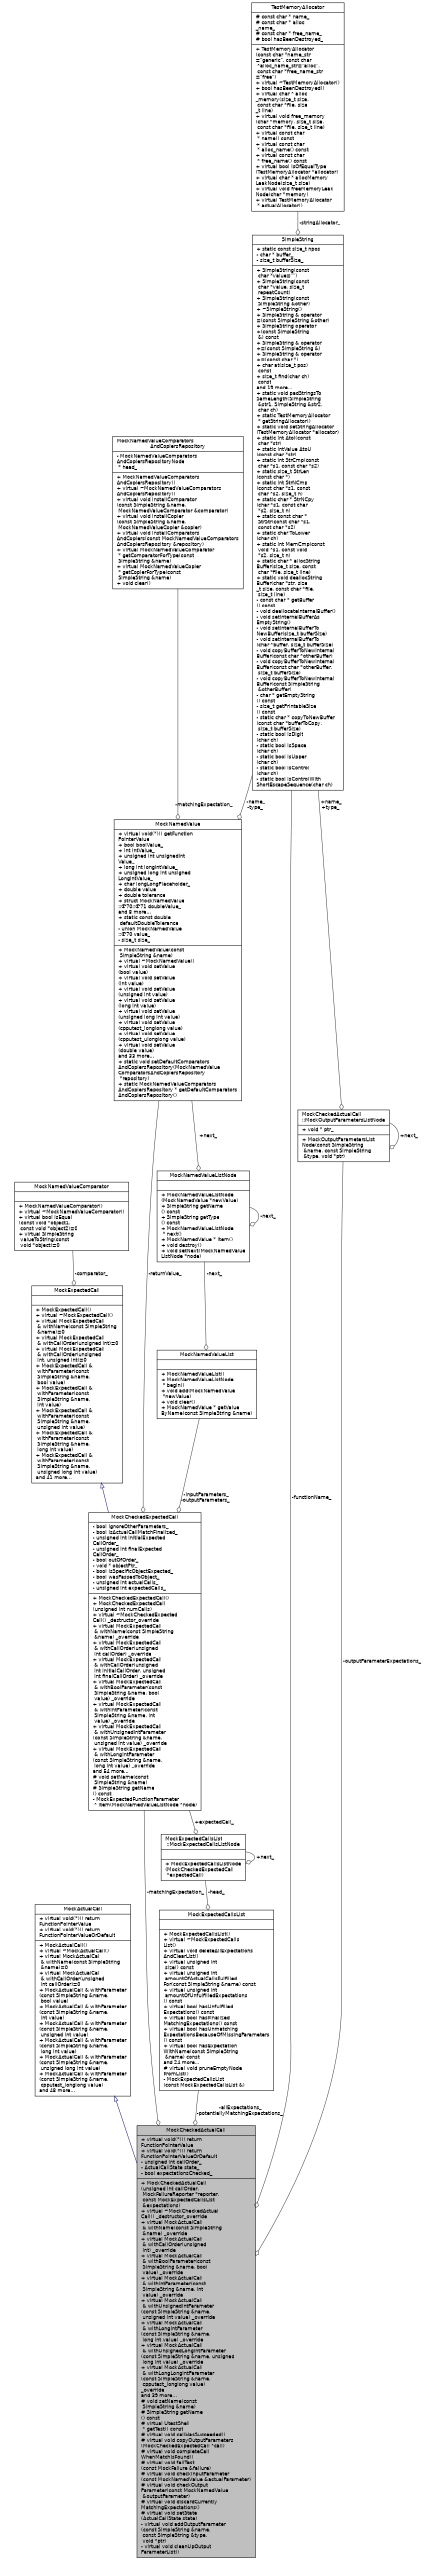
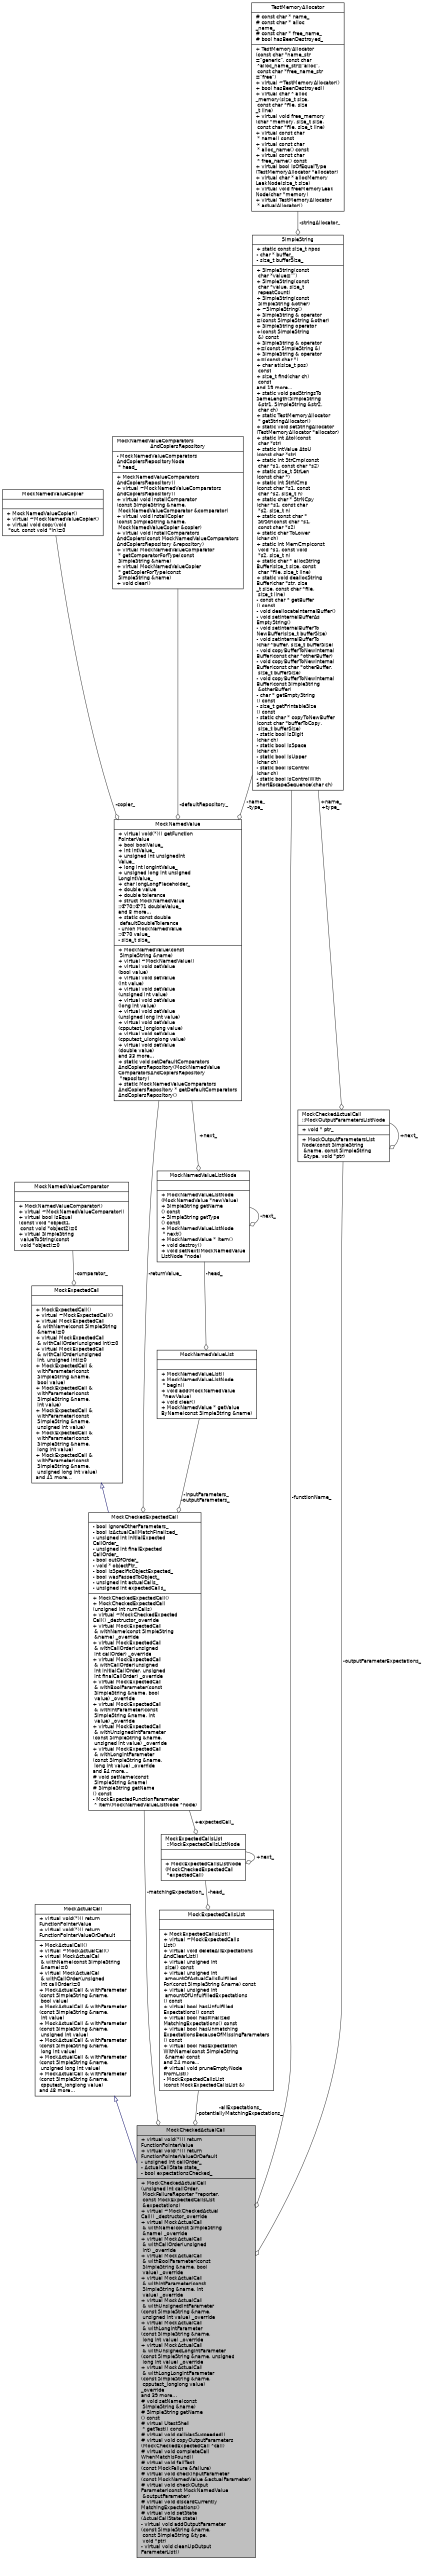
none -> (53, 513)
(203, 805) -> (203, 805)
(214, 1274) -> (214, 1274)
